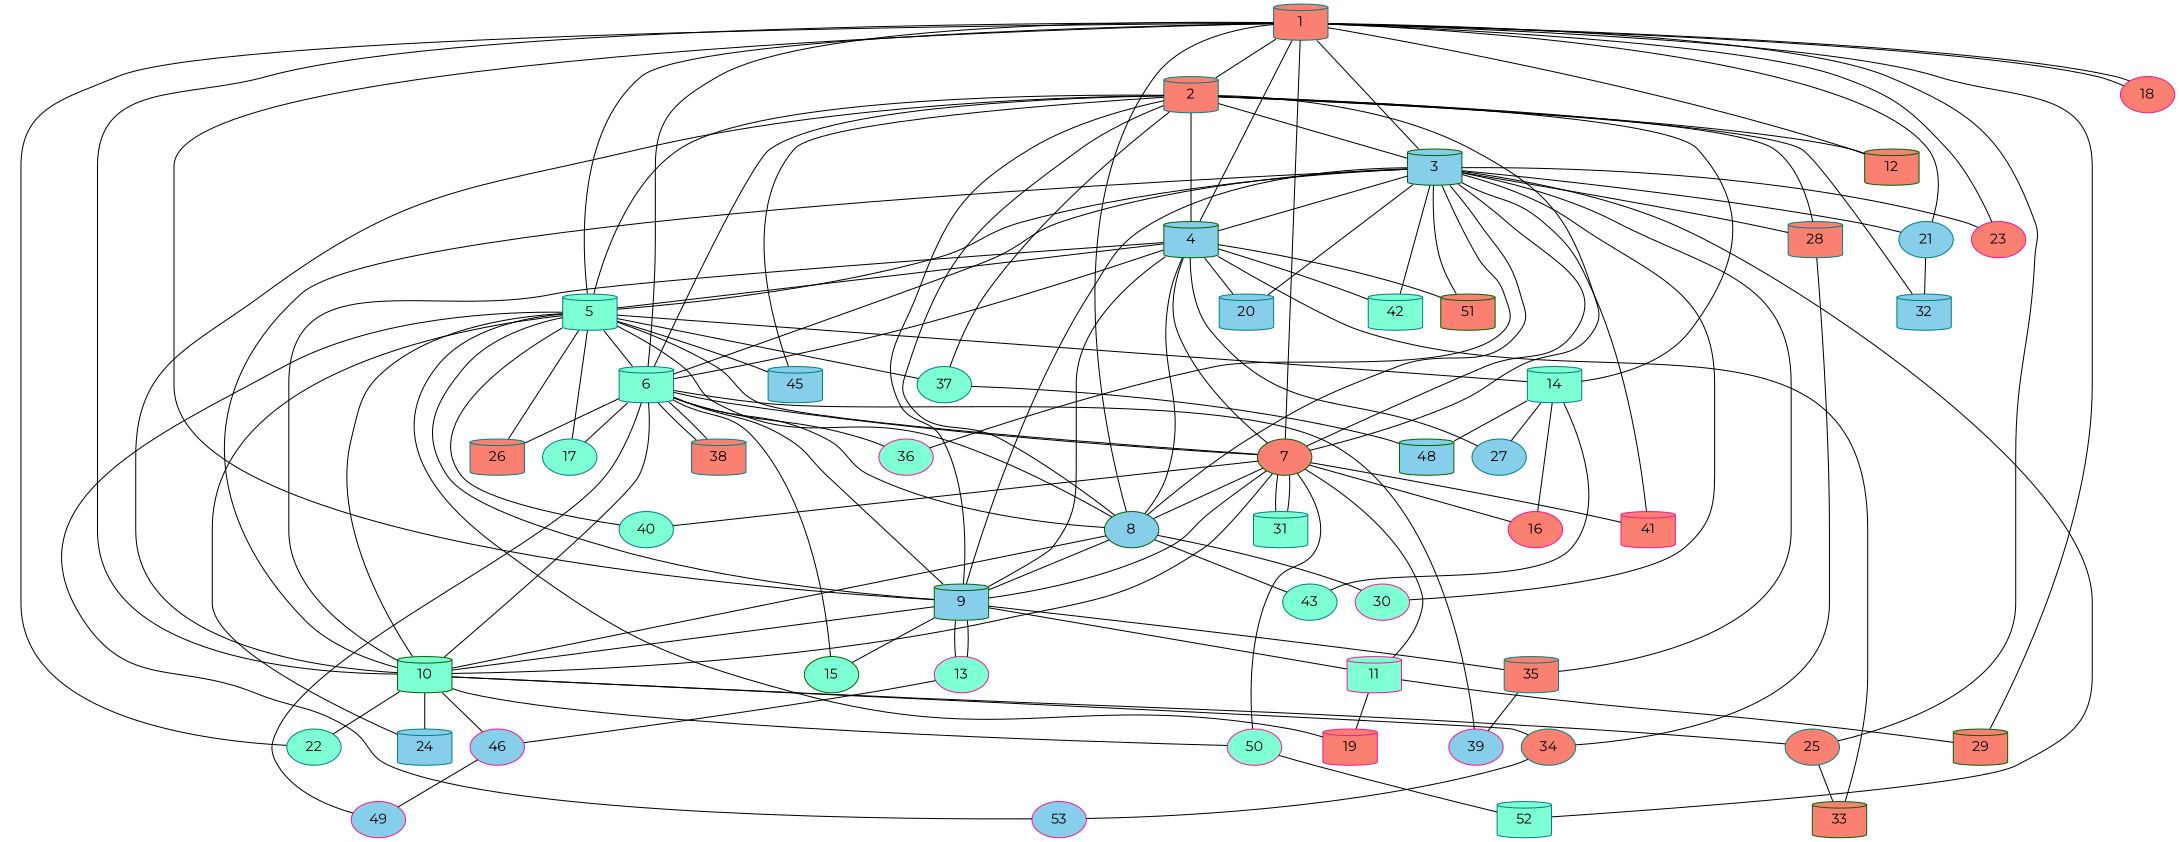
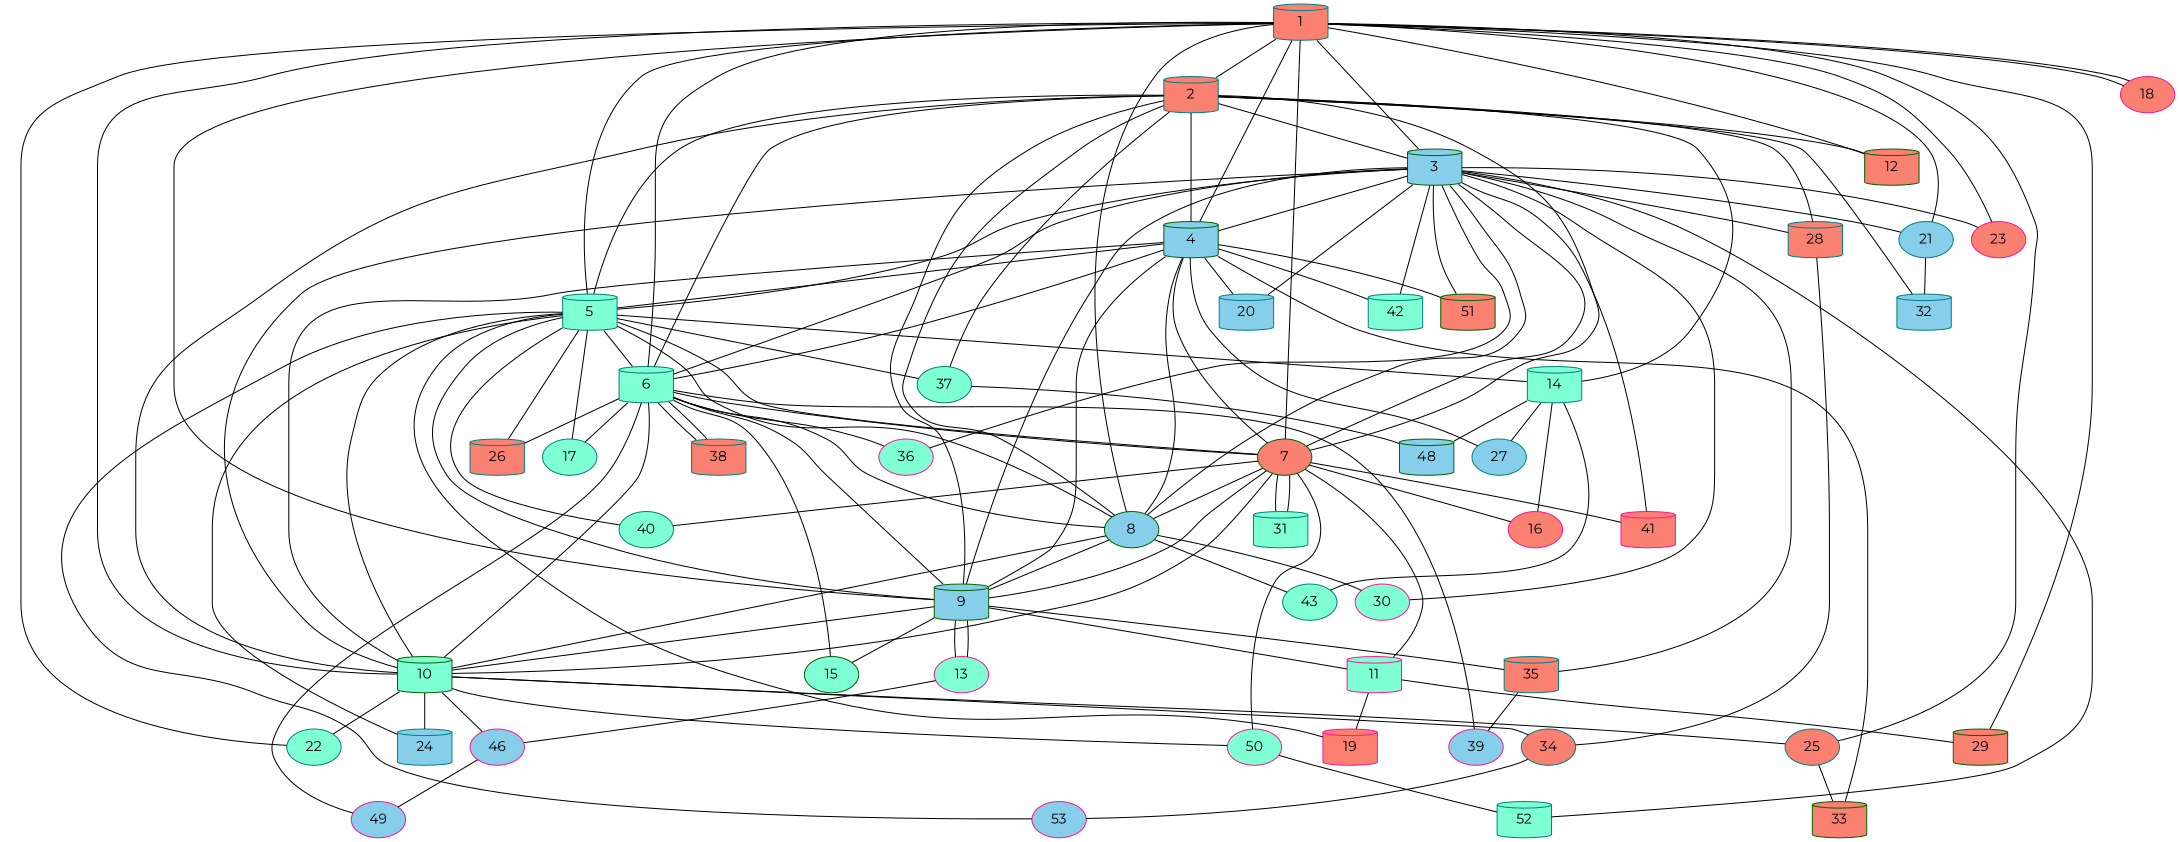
(795, 385) -> none
